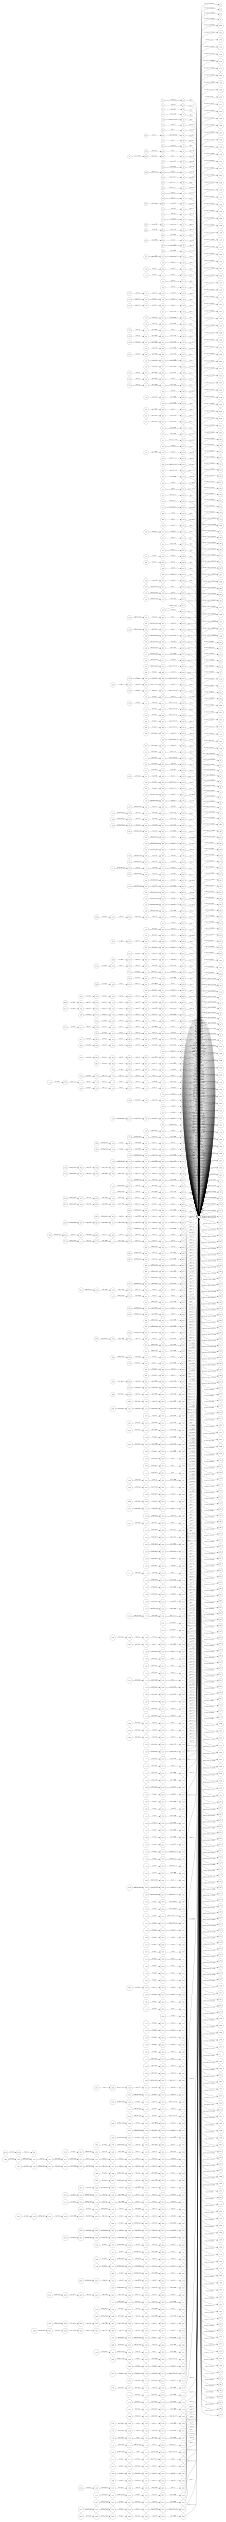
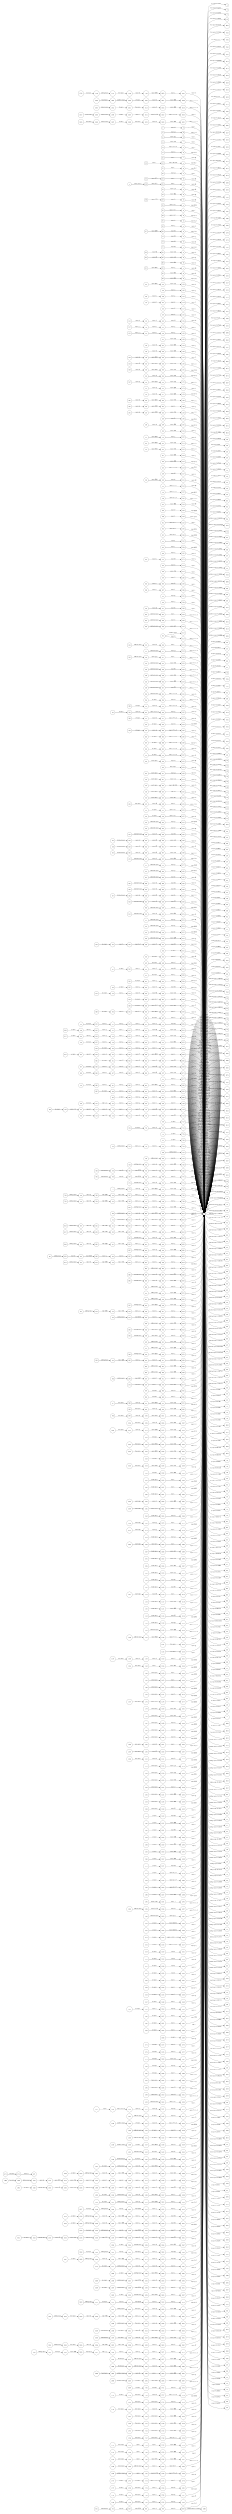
(199, 1491) -> (193, 2509)
